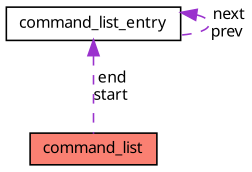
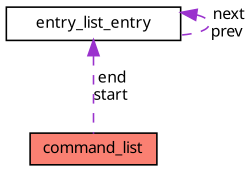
(93, 24) -> (93, 24)
